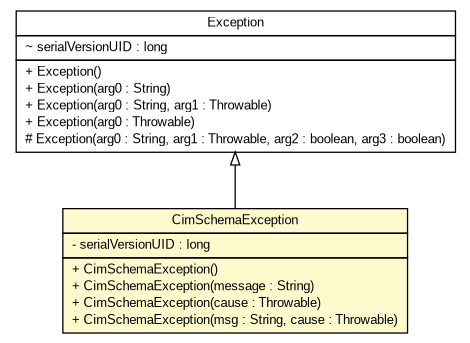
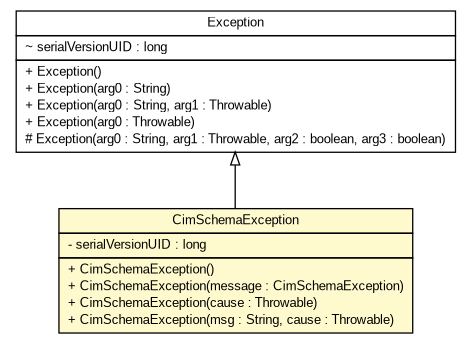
(193, 286) -> (236, 286)
